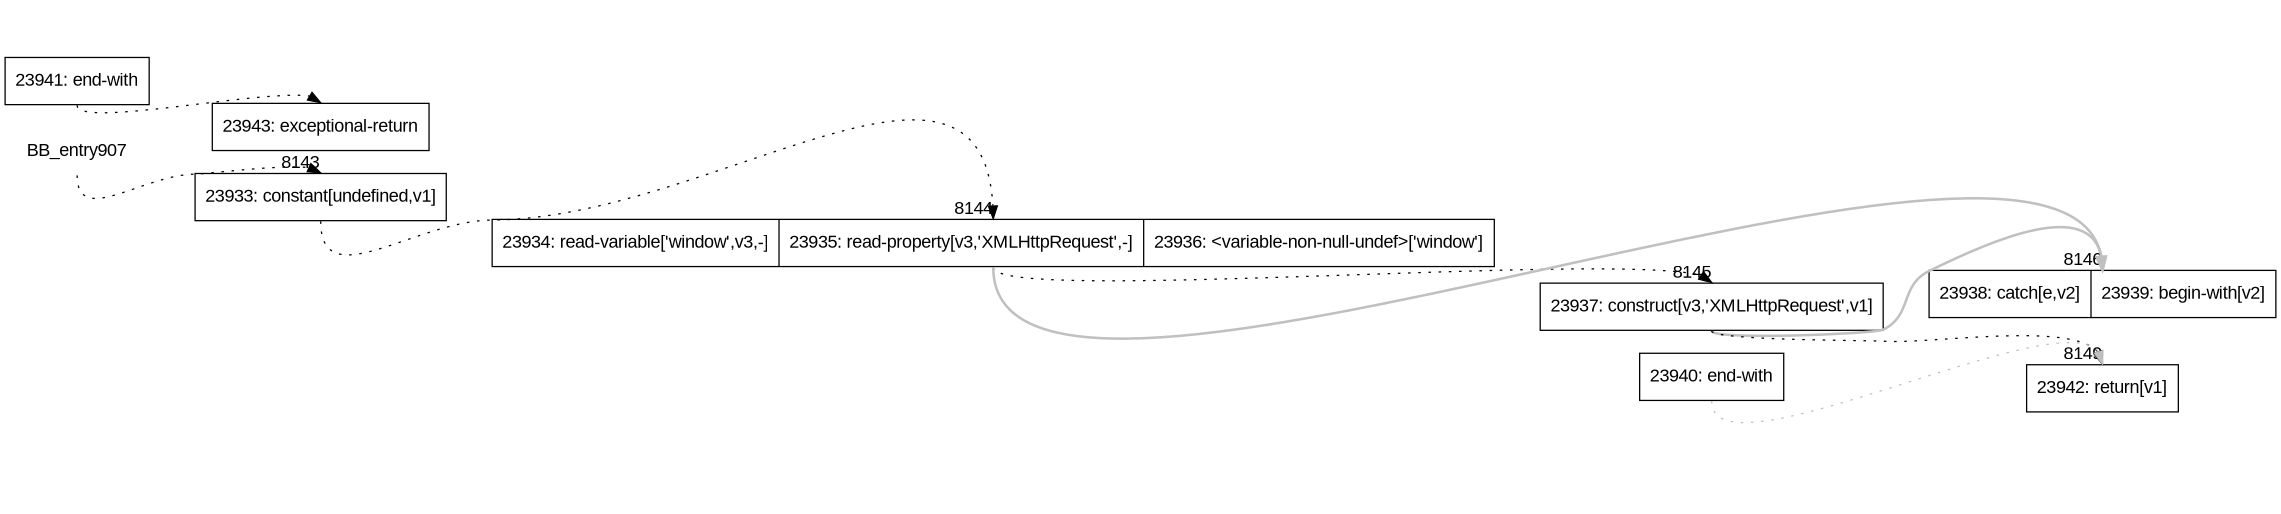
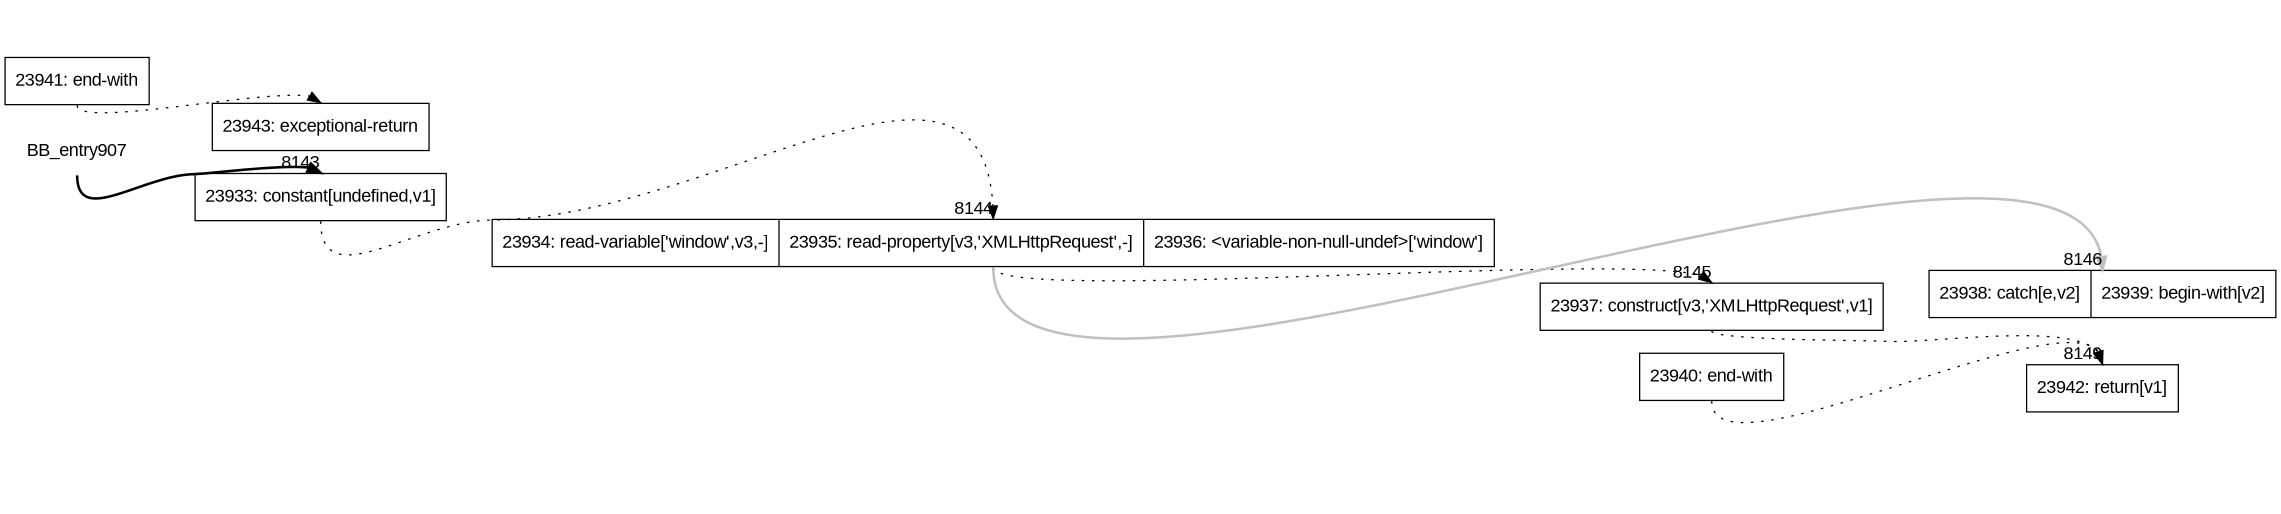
(184, 175) -> (184, 175)
(1910, 290) -> none
(1901, 384) -> (1901, 384)
